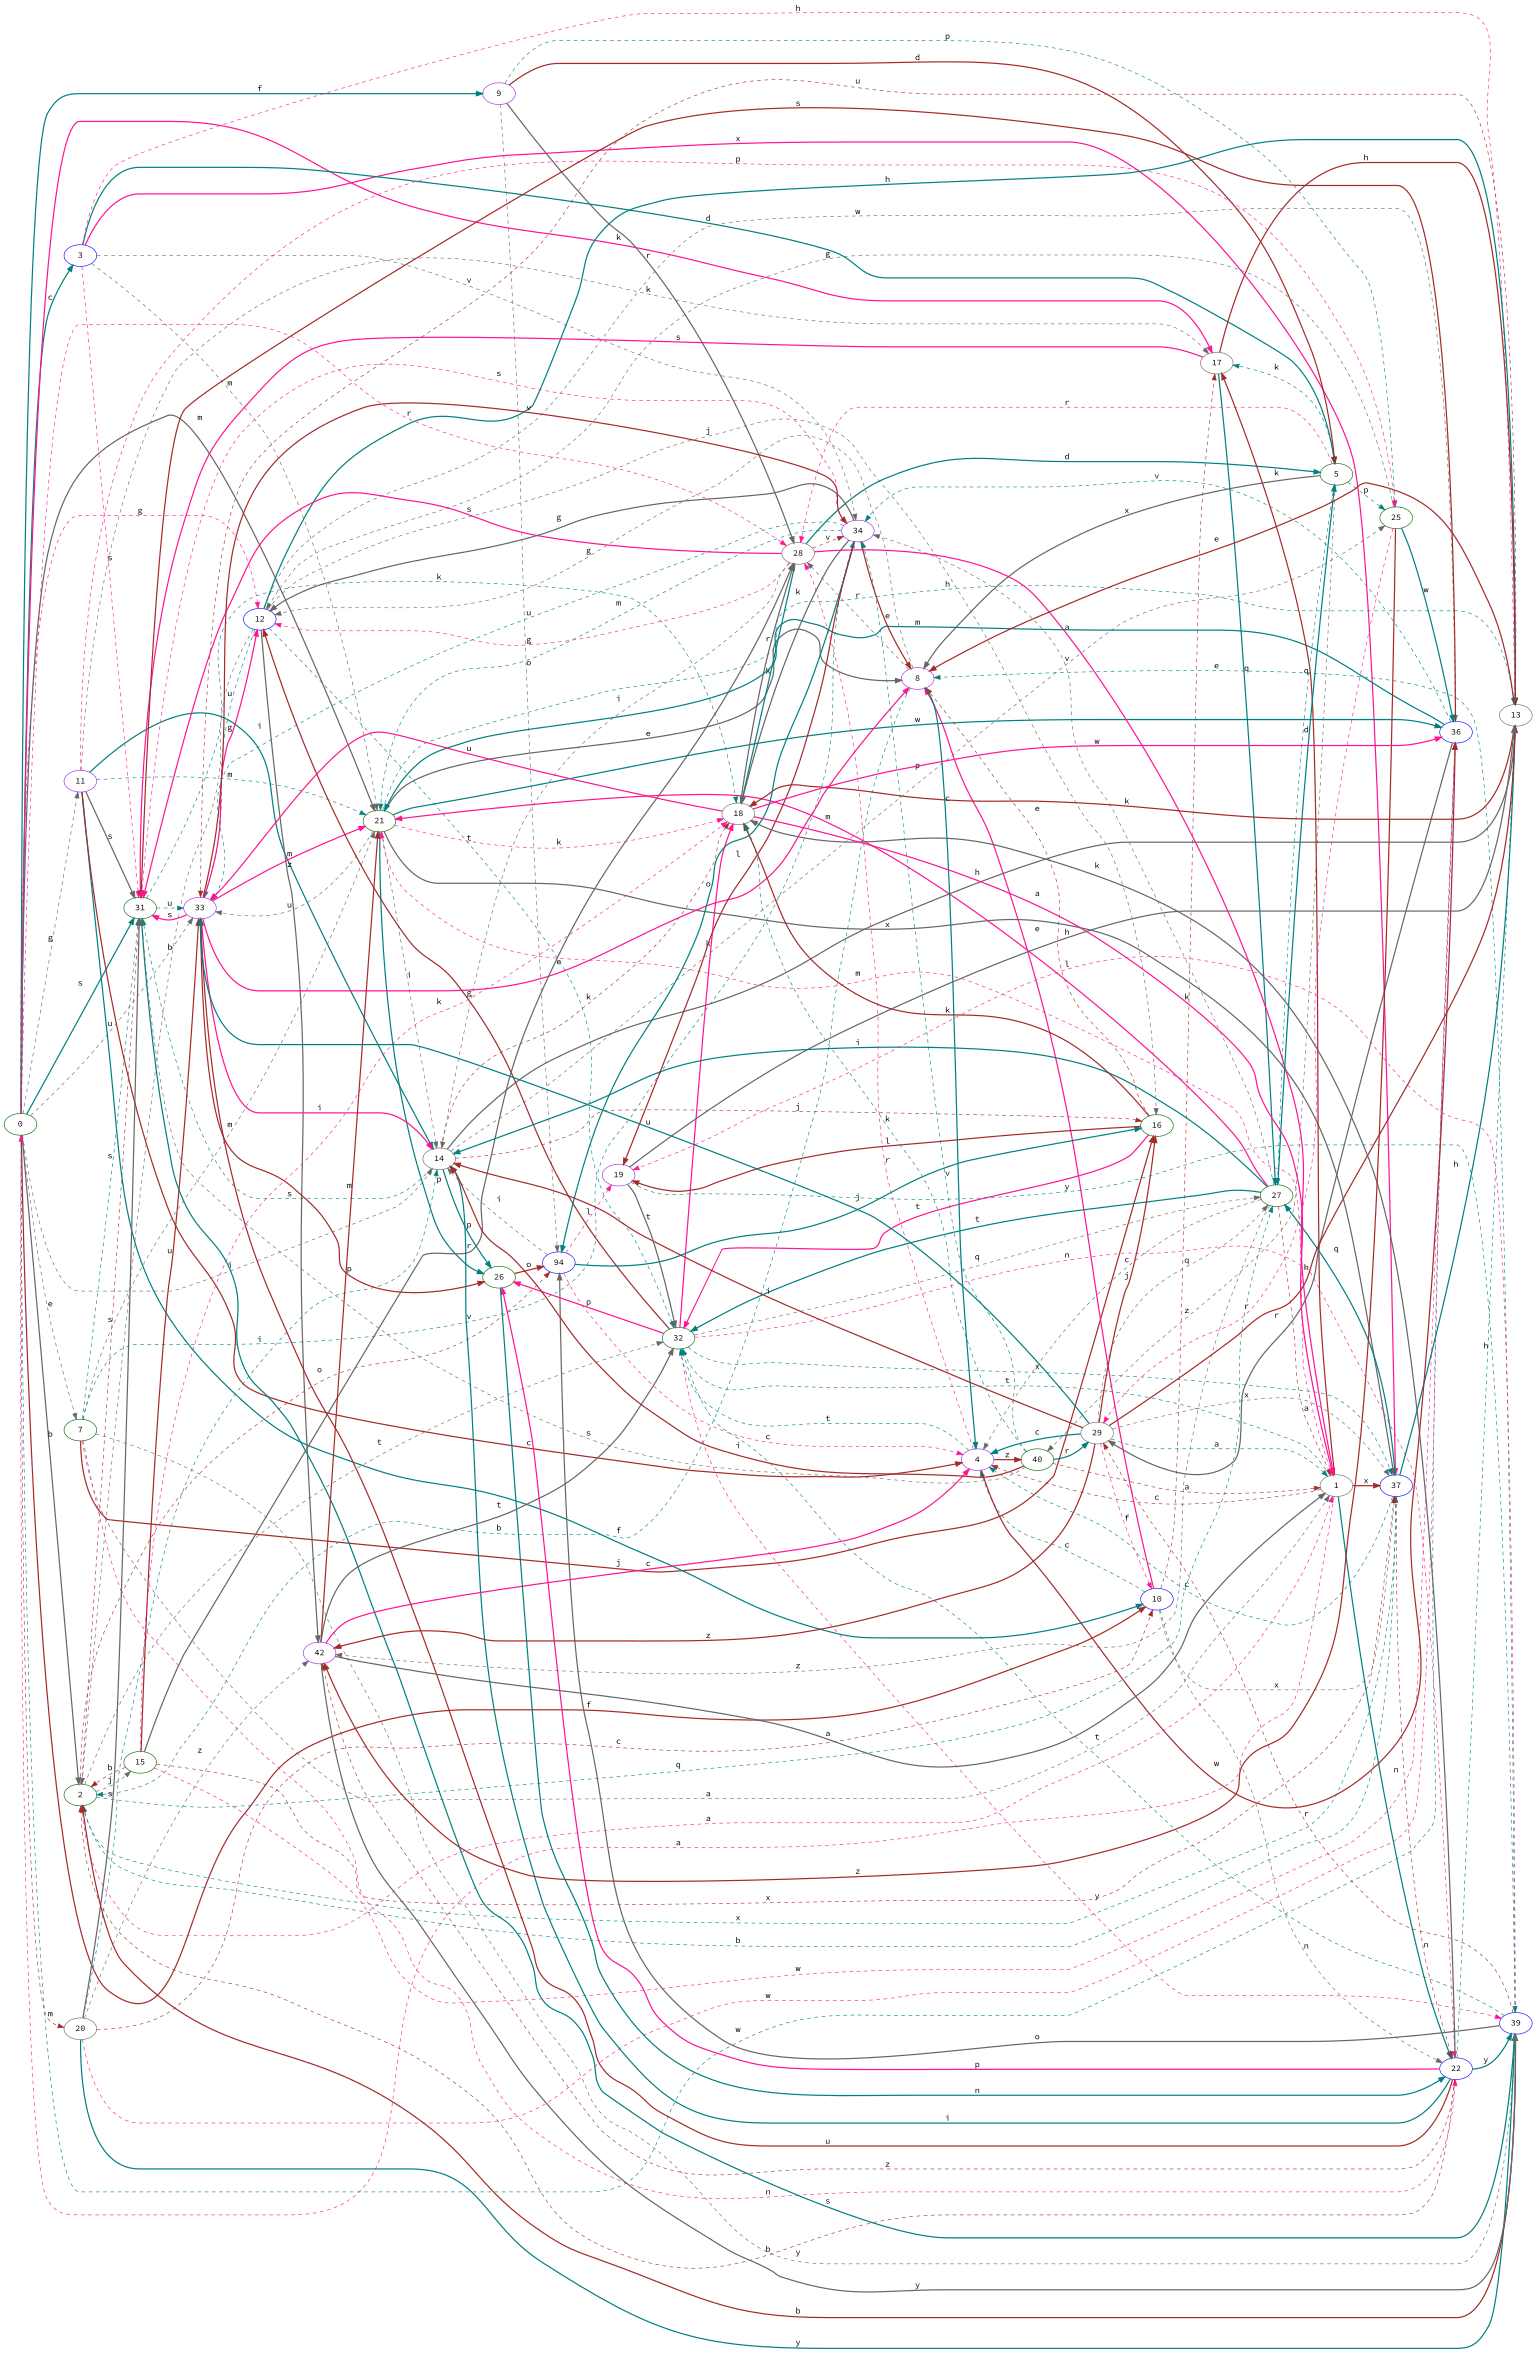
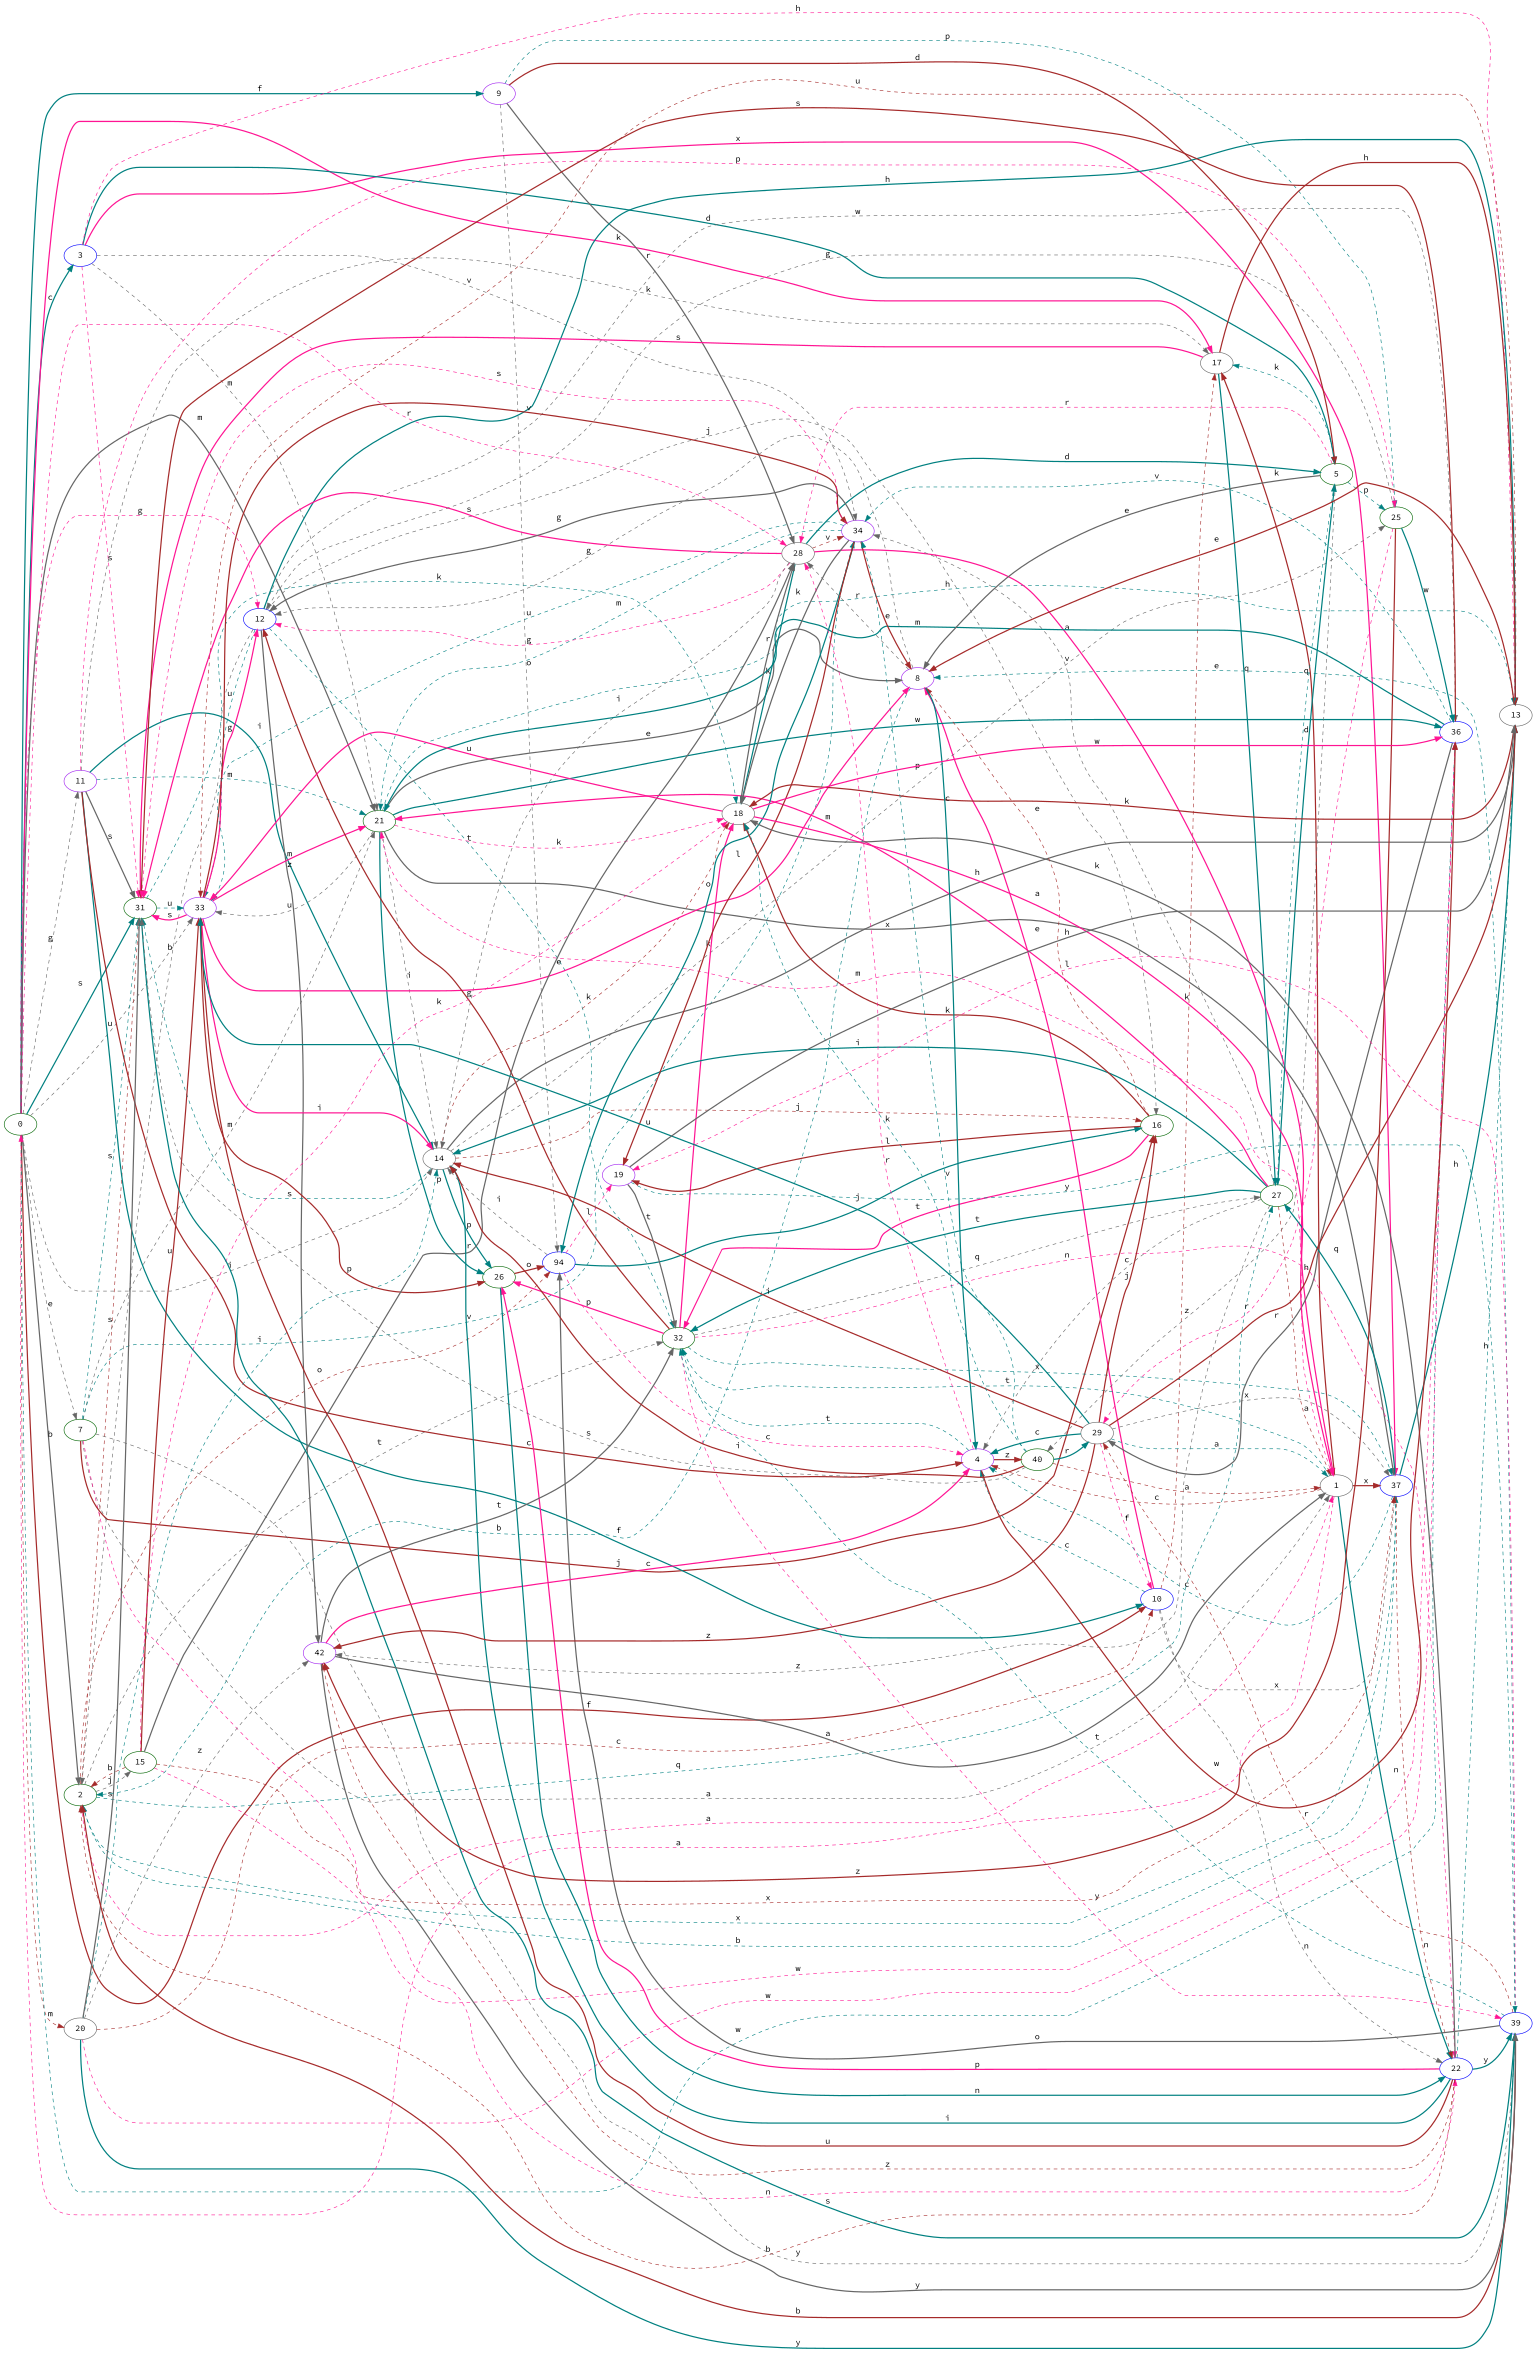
(1127, 511) -> (1127, 511)
(348, 1240) -> none
(1149, 1293) -> none
